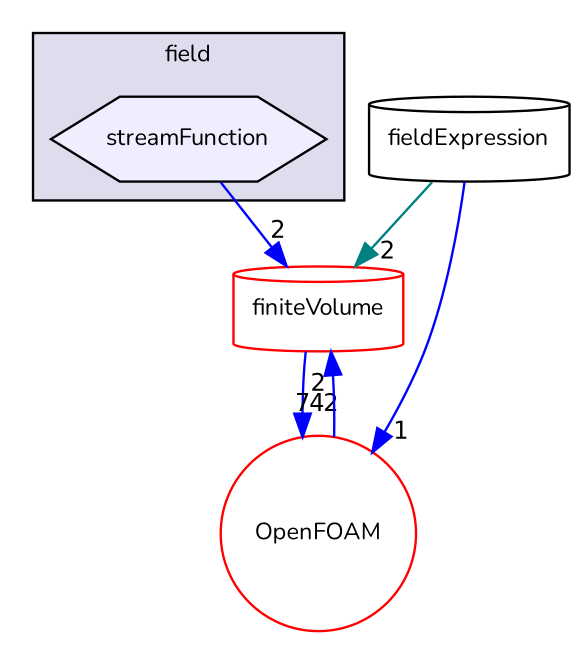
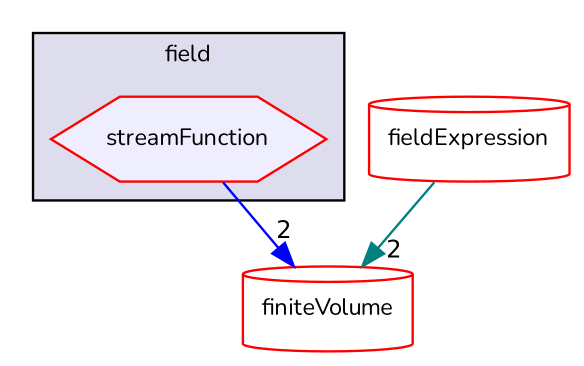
(189, 139) -> (189, 139)
(469, 139) -> (469, 139)
(318, 533) -> none
